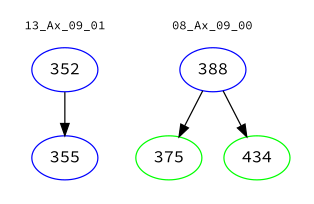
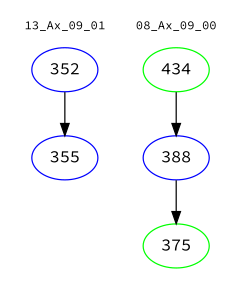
(232, 108) -> (176, 108)
